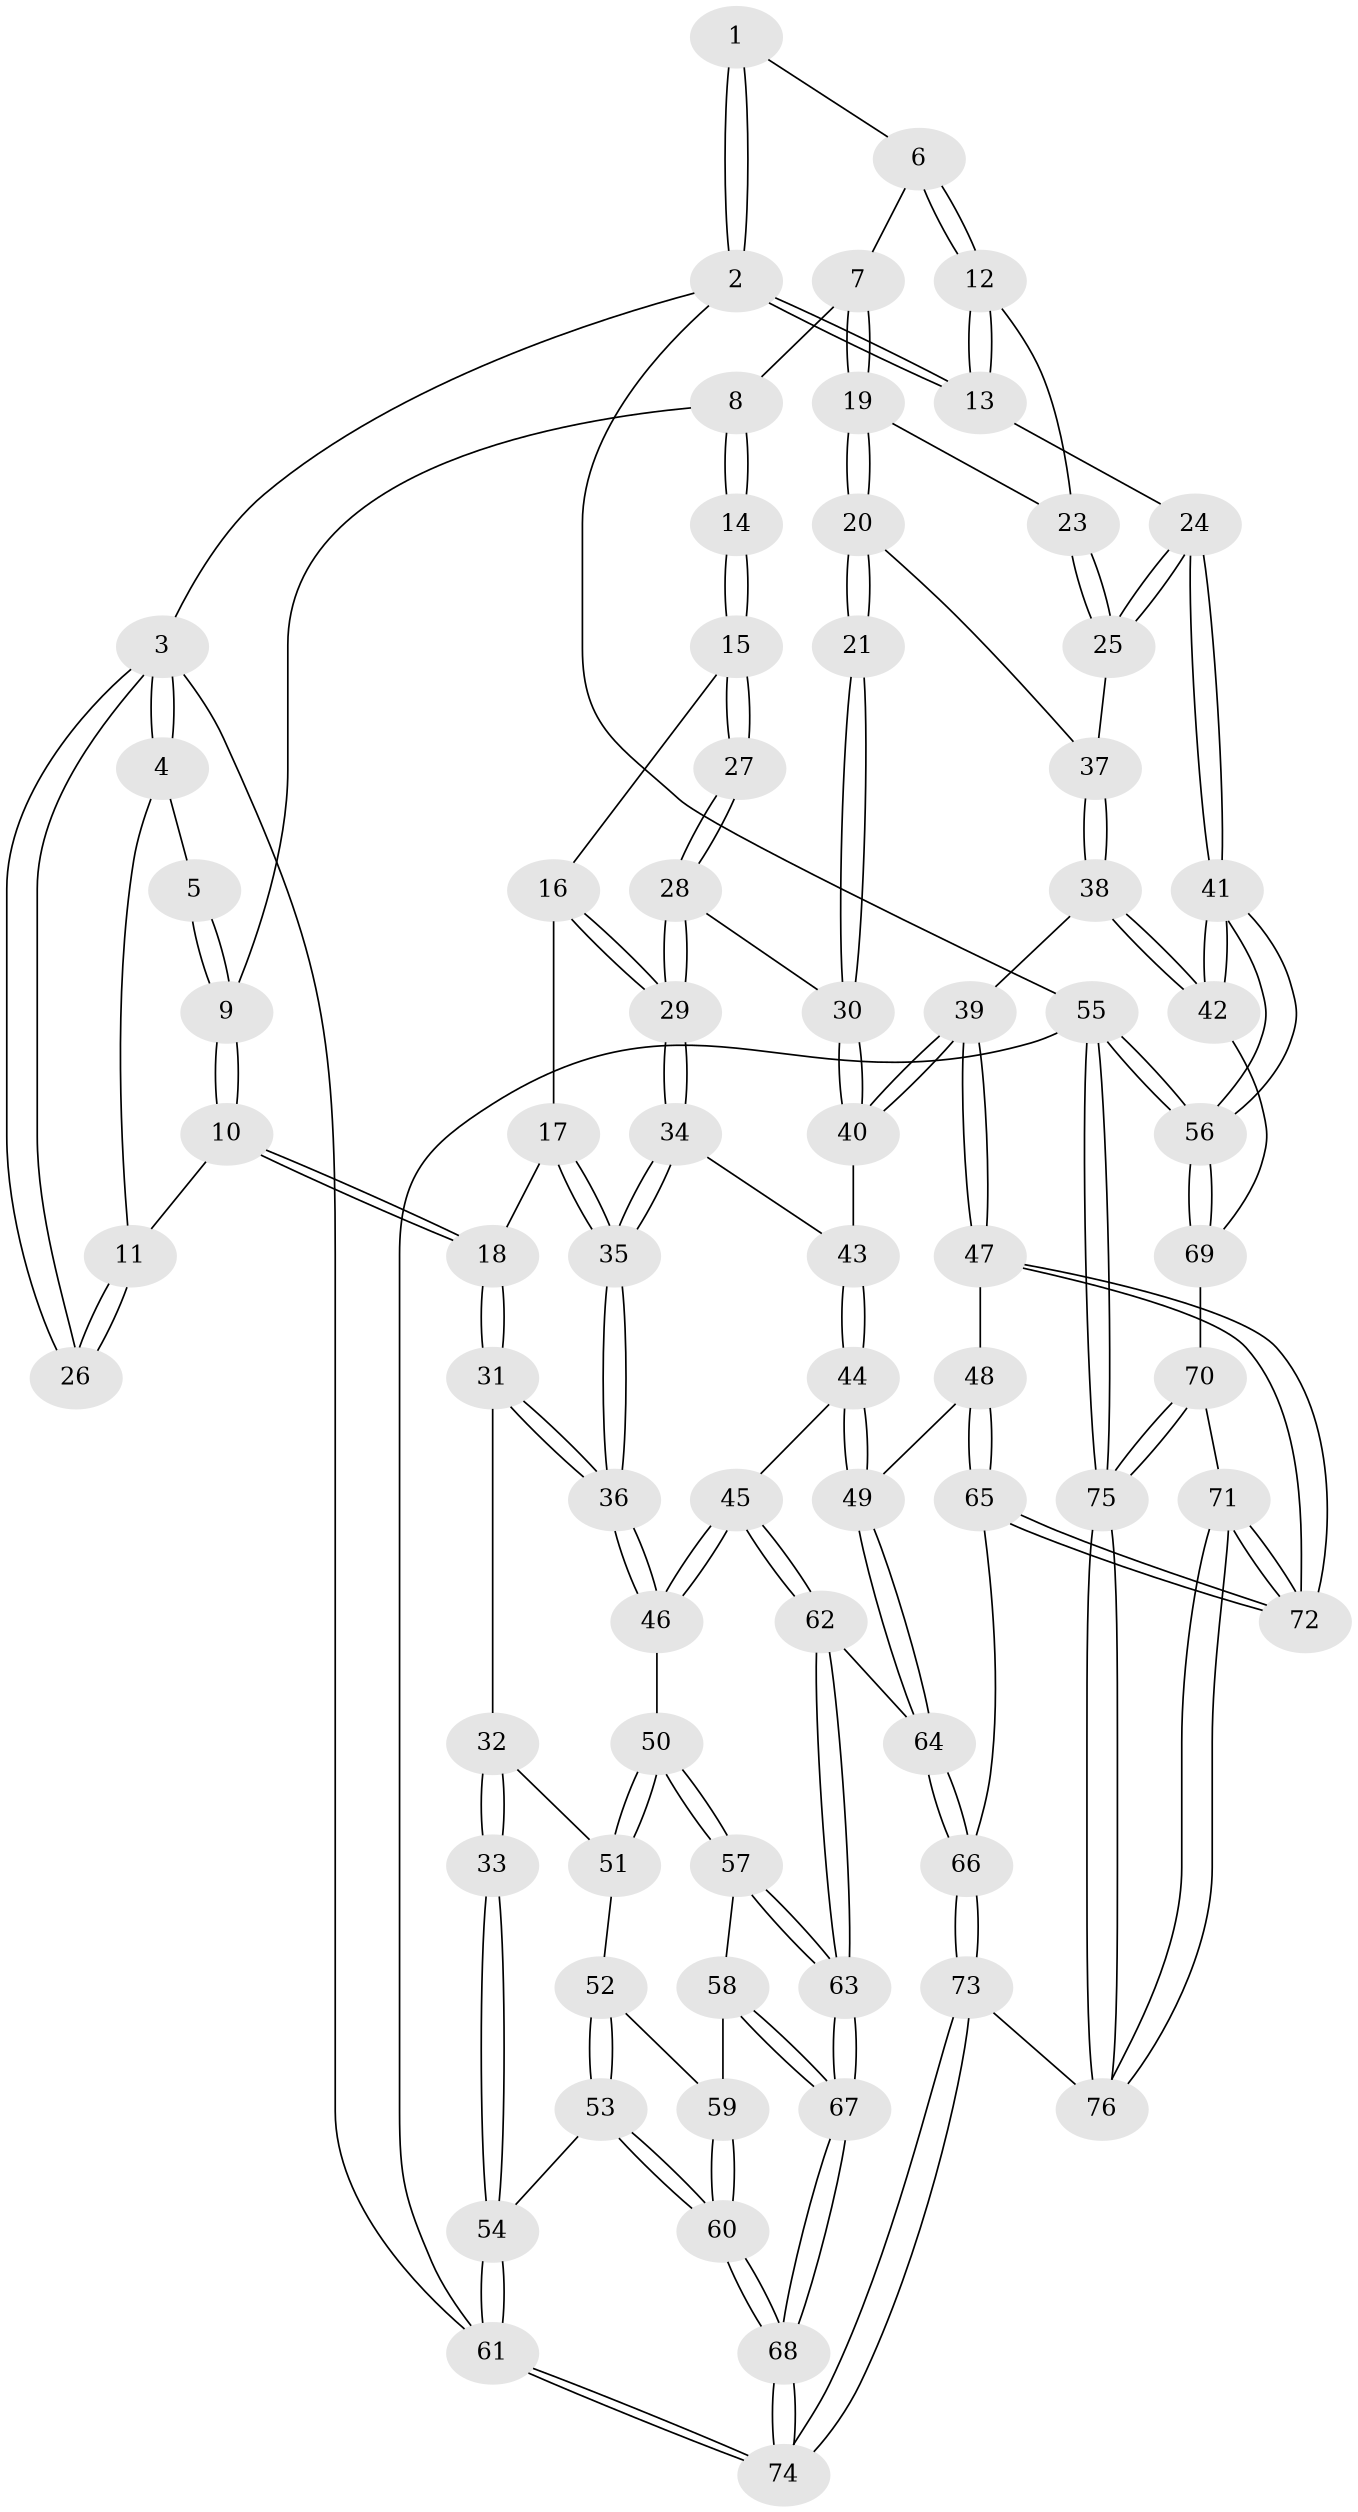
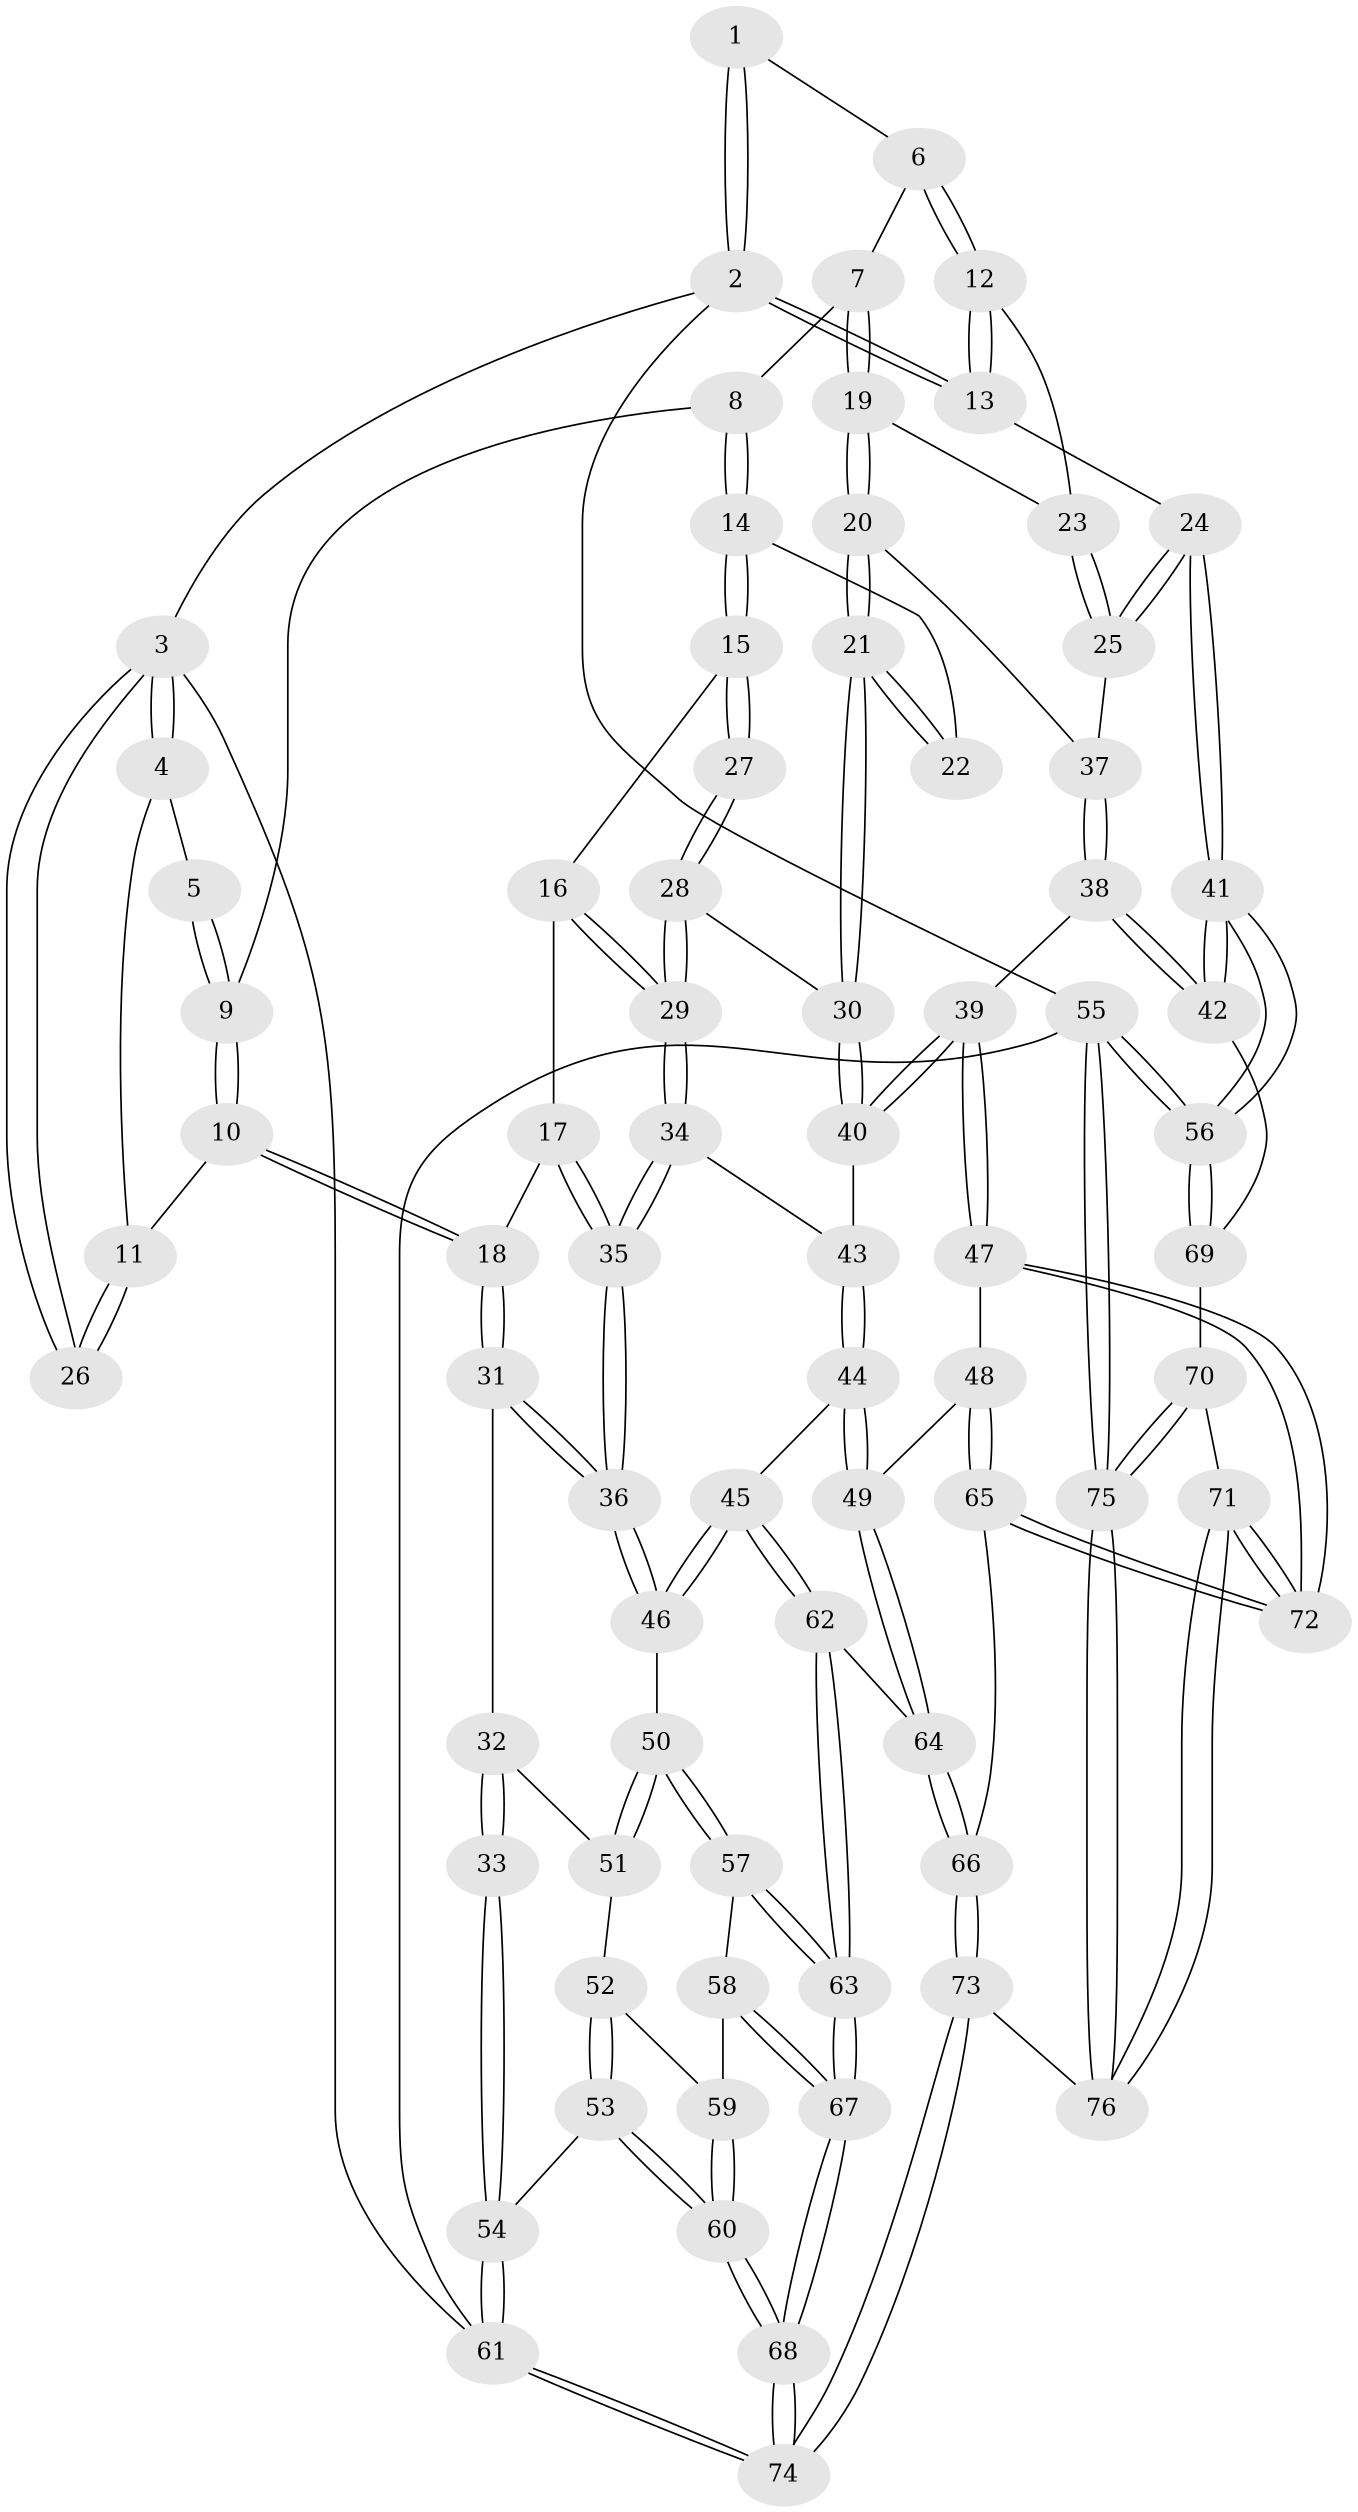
none -> (957, 769)
